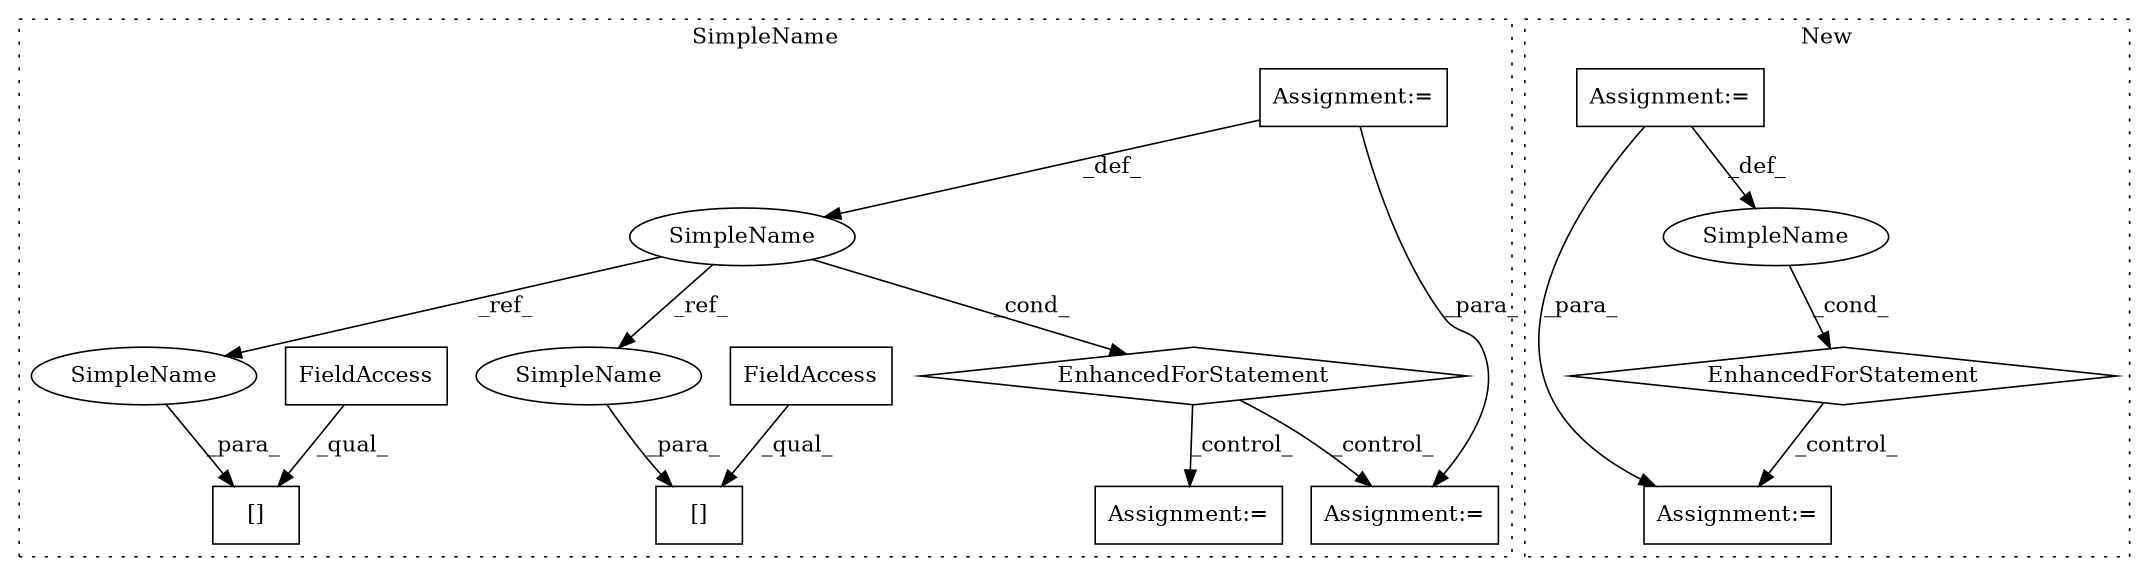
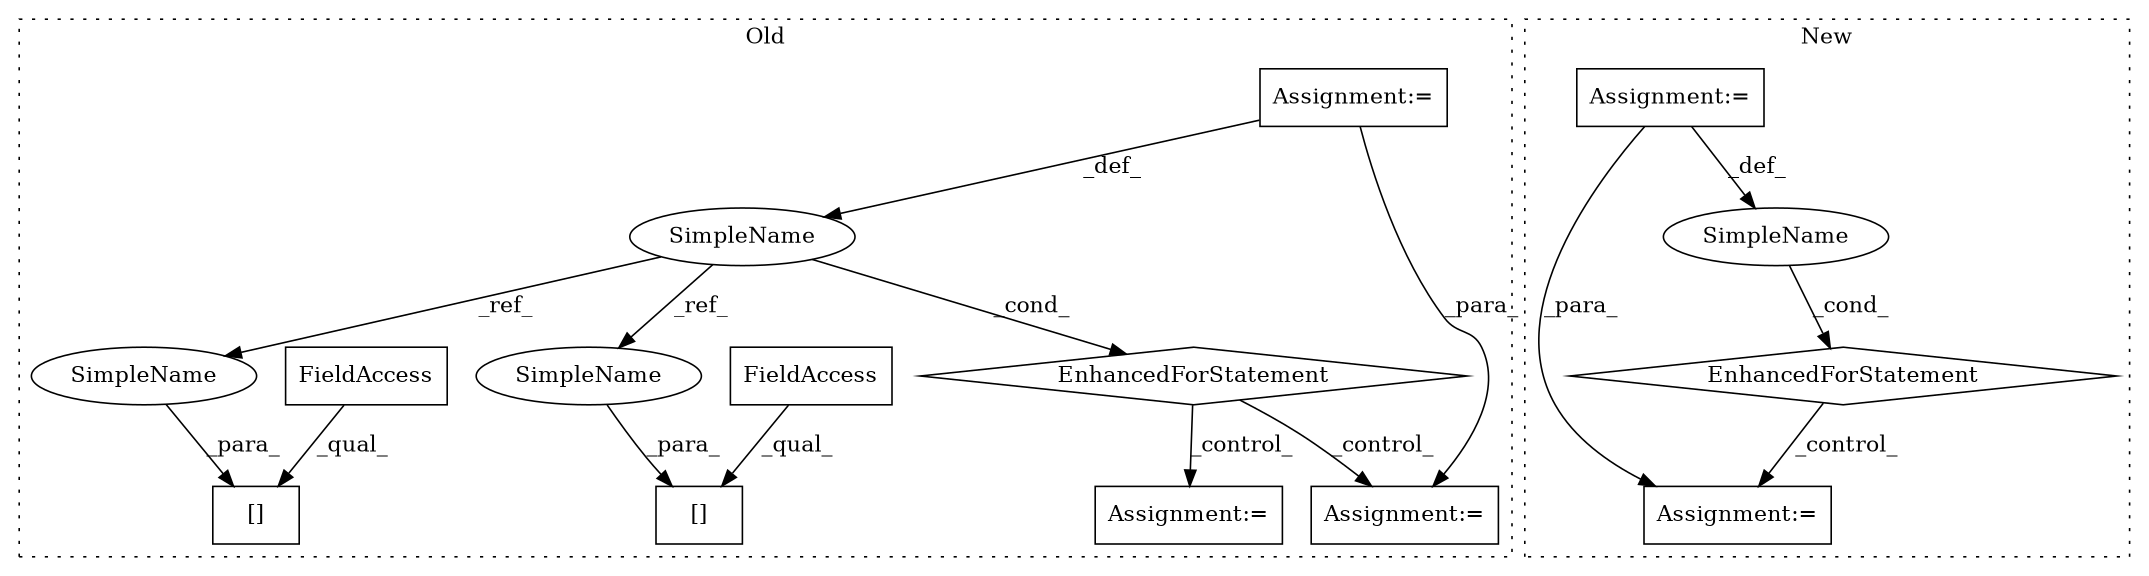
(766, 38) -> (766, 38)
